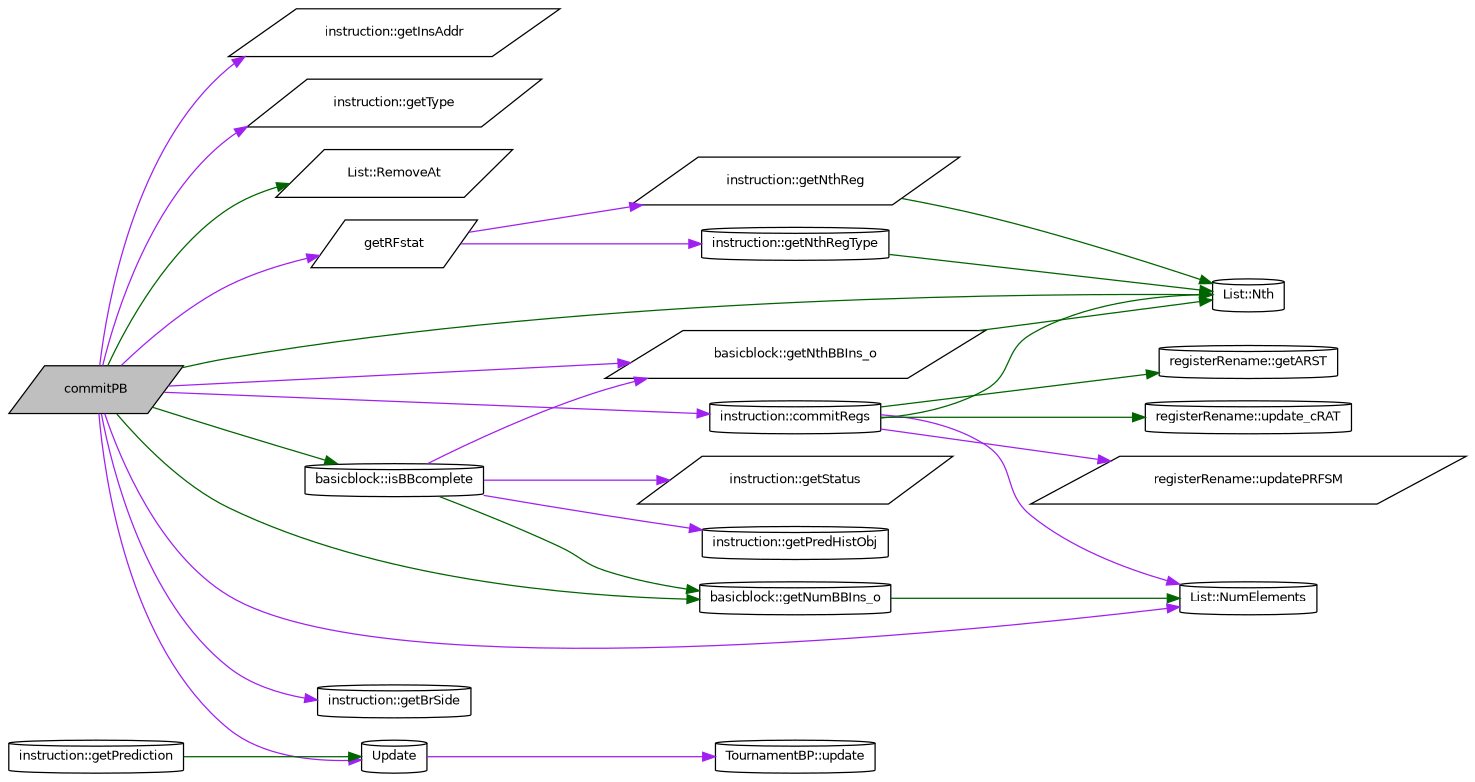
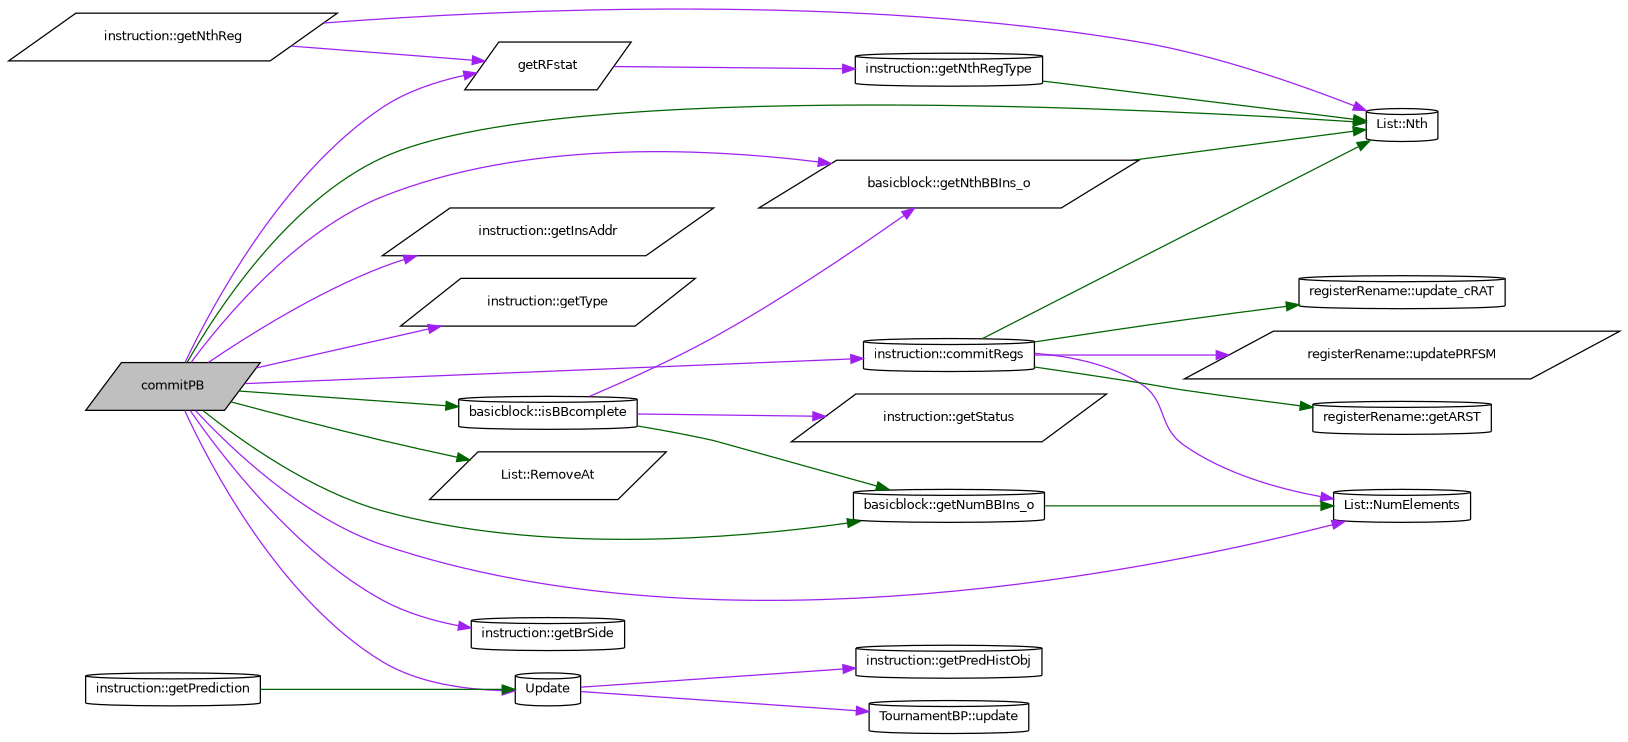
(549, 220) -> (382, 53)
(1052, 234) -> (844, 13)
(587, 512) -> (712, 678)
